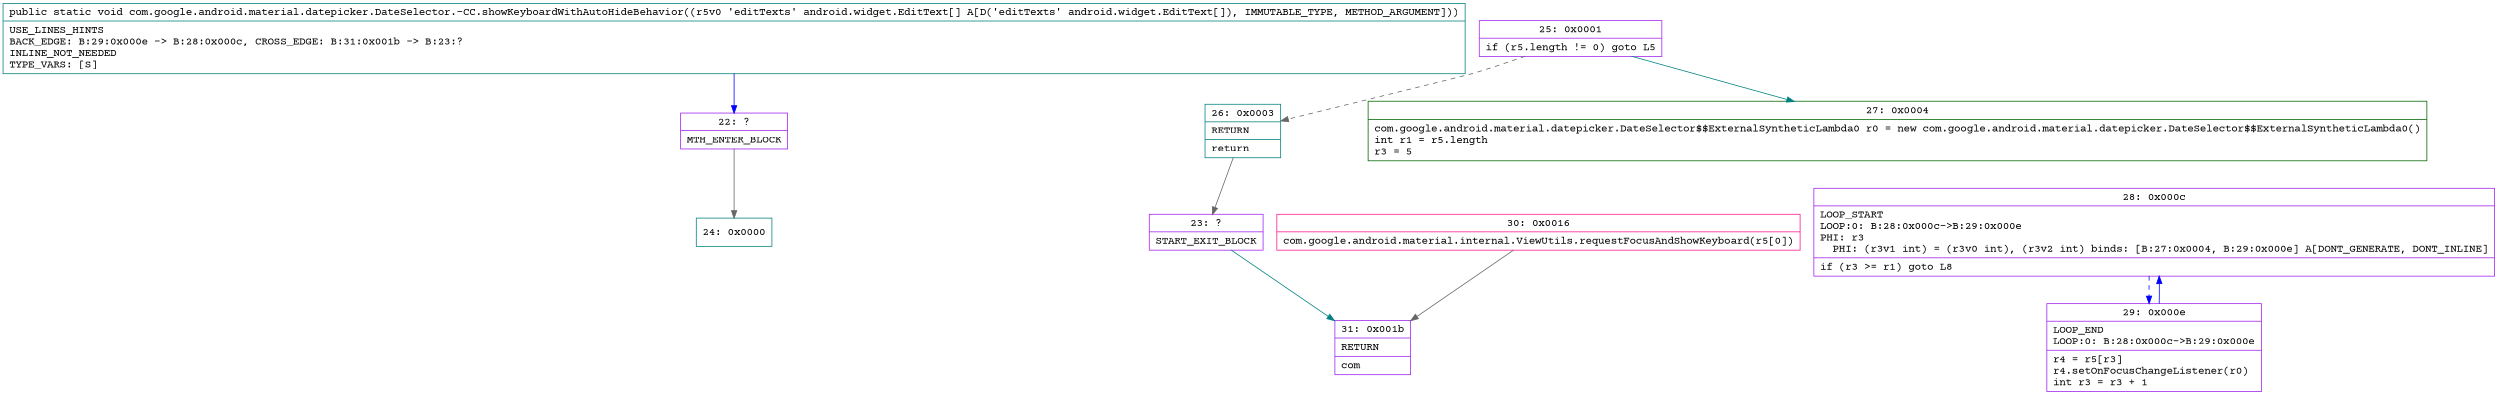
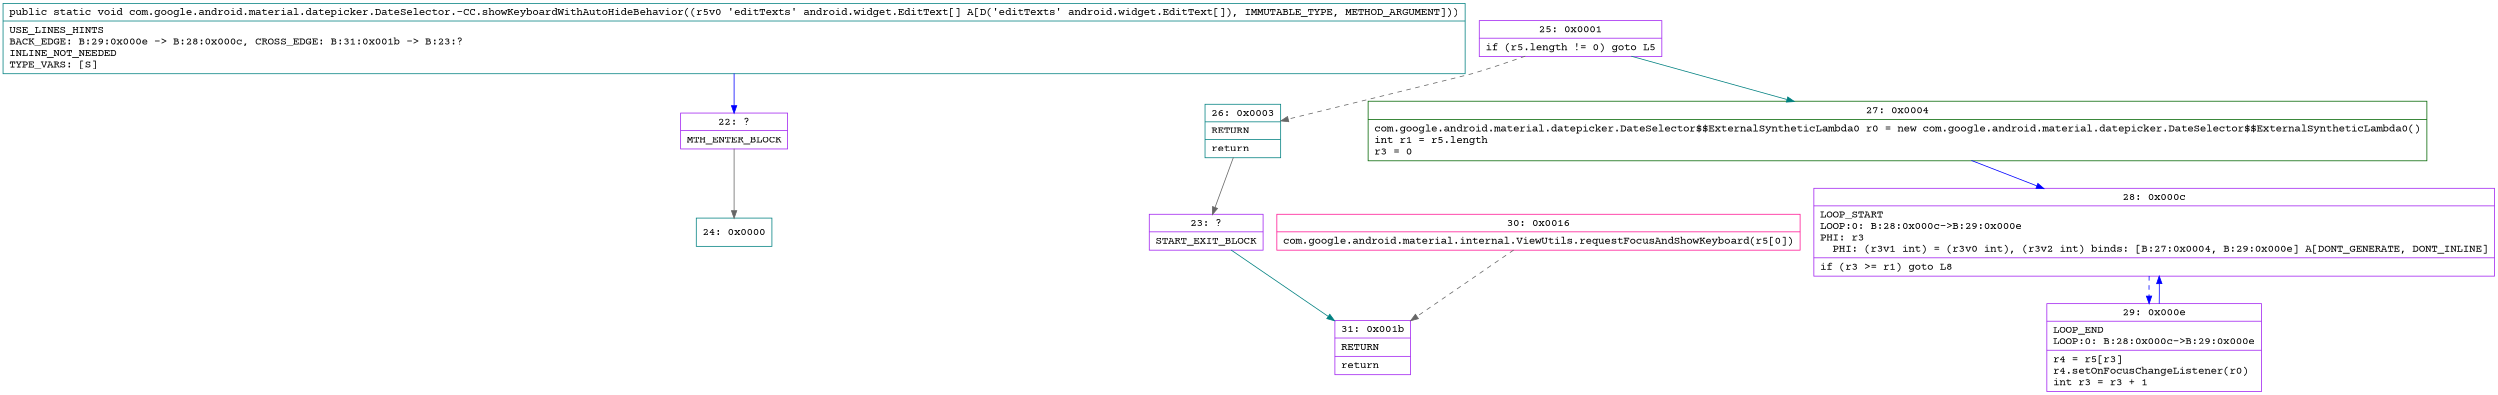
(1393, 151) -> (1393, 151)
none -> (2004, 173)
(1465, 283) -> (1465, 283)
(1351, 365) -> (1360, 365)
